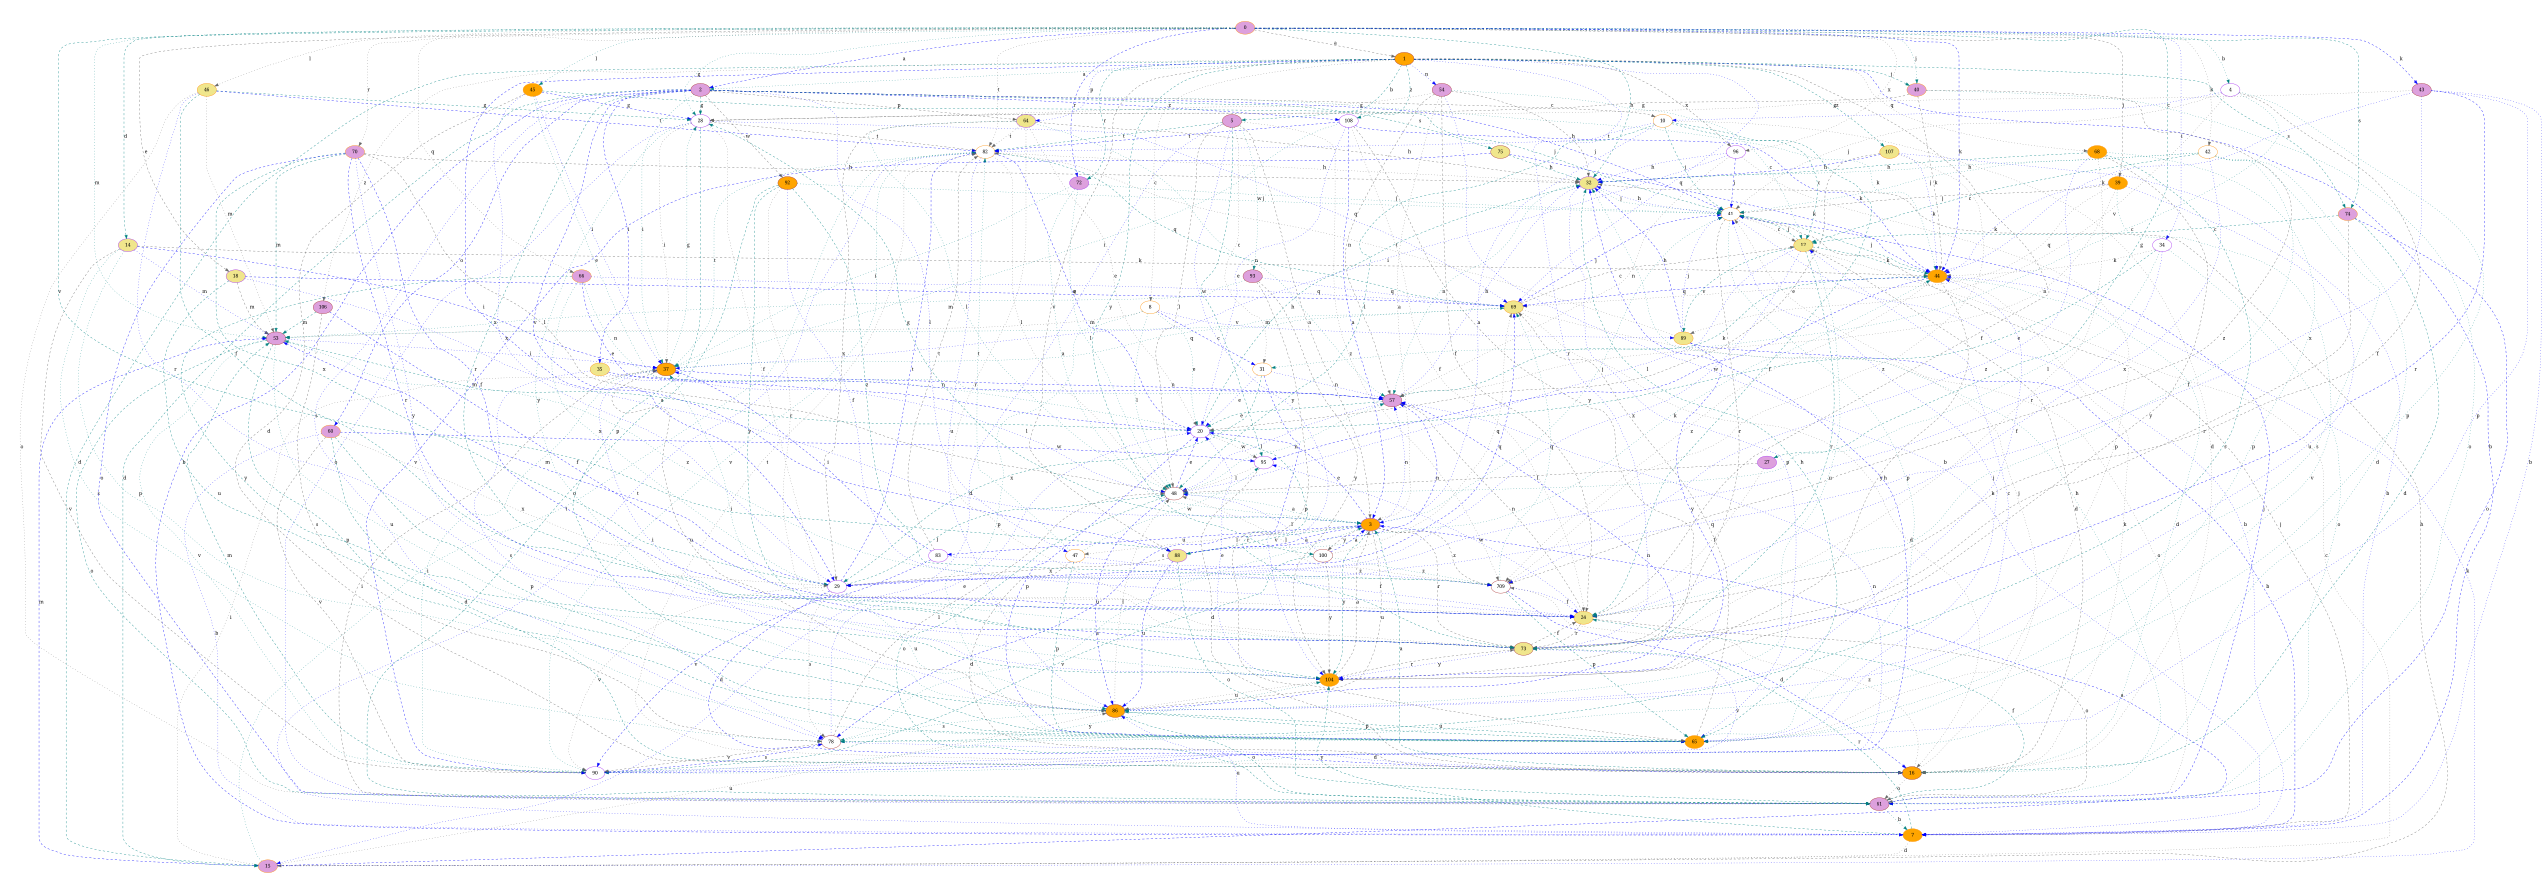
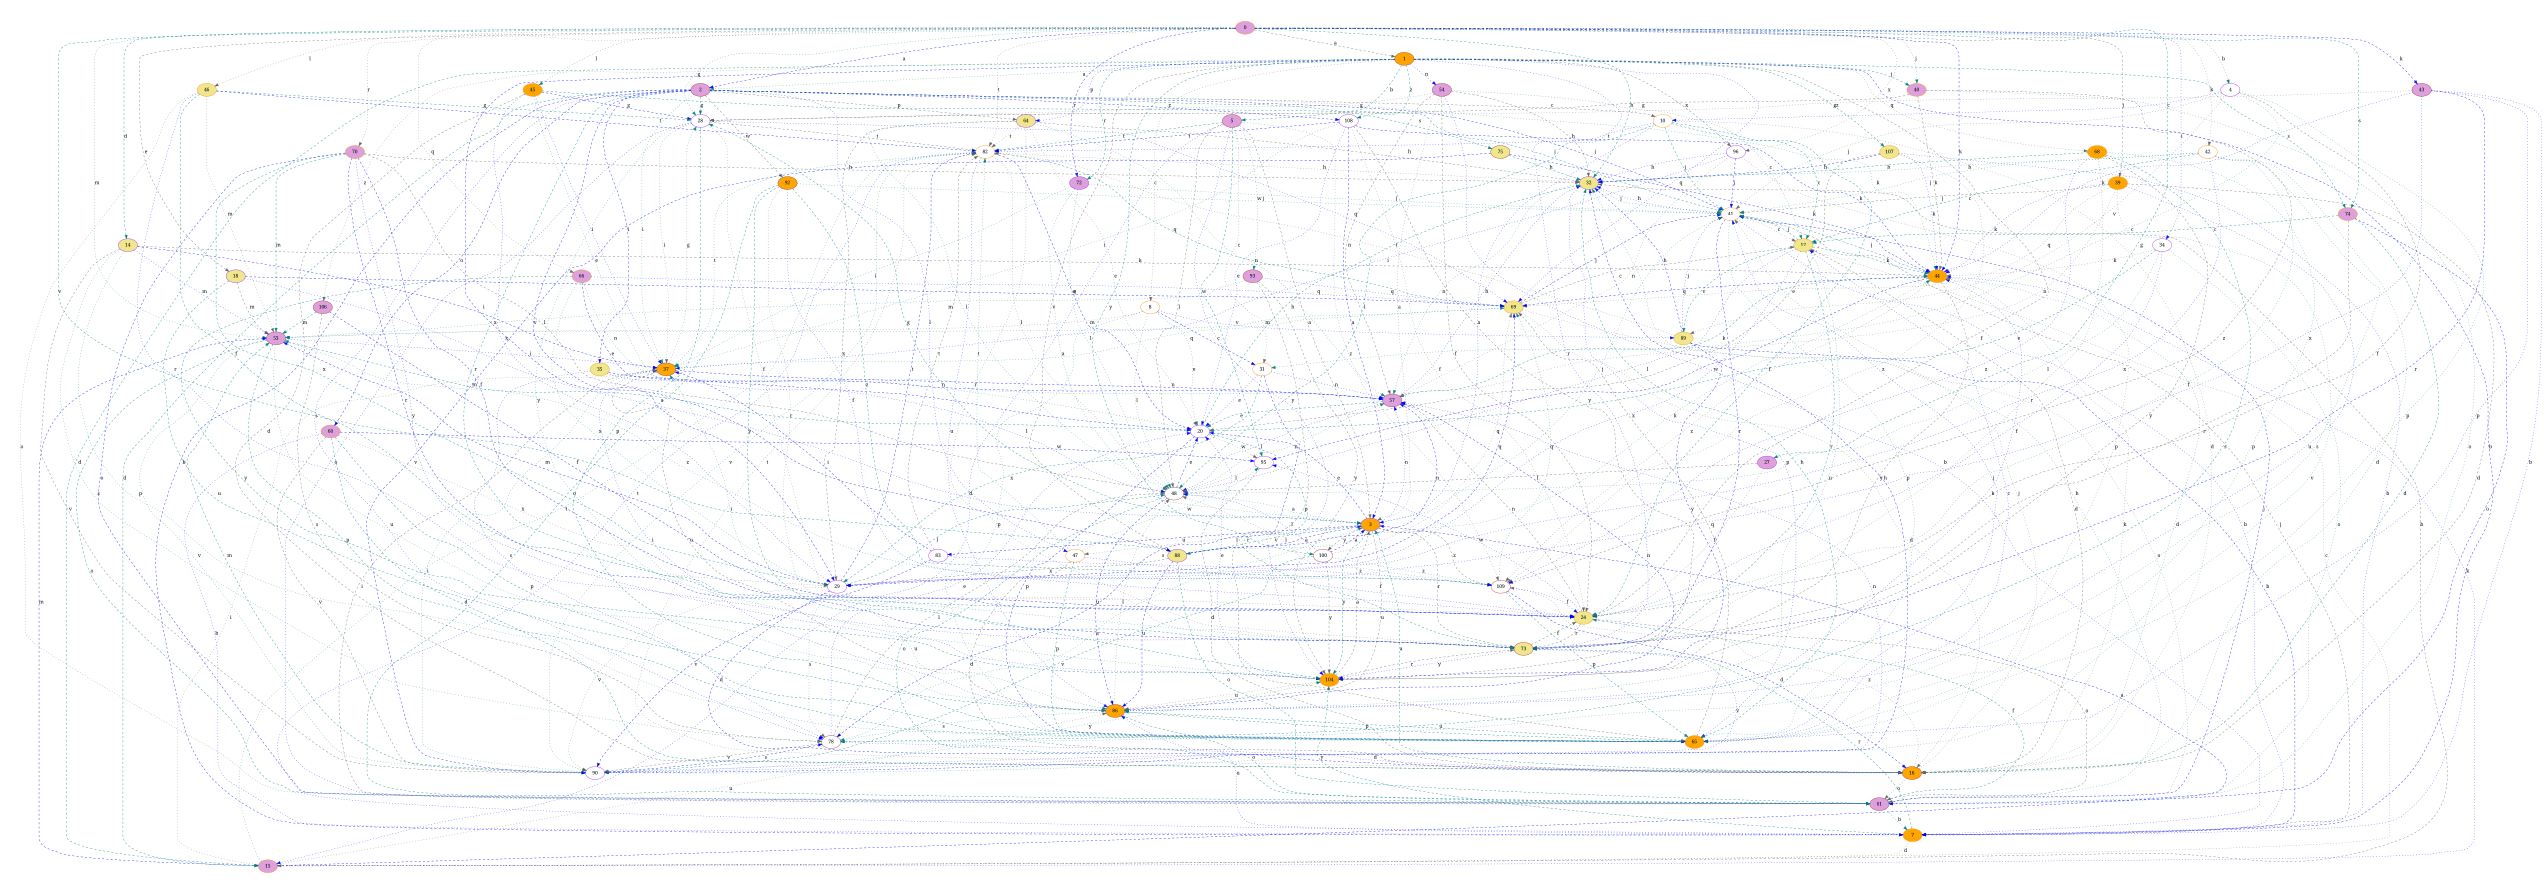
(1733, 495) -> (1733, 495)
none -> (2456, 521)
(1501, 587) -> (1501, 587)
